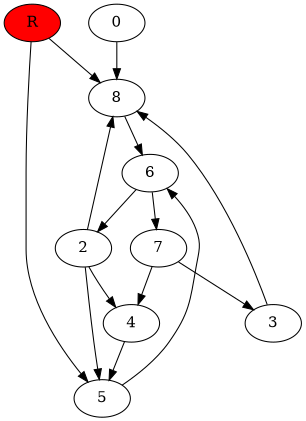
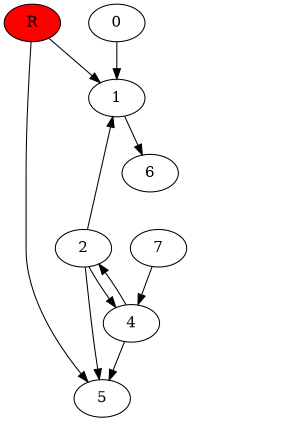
(117, 98) -> (117, 98)
(154, 206) -> none
(120, 207) -> (116, 288)
(190, 300) -> none
(273, 323) -> none
